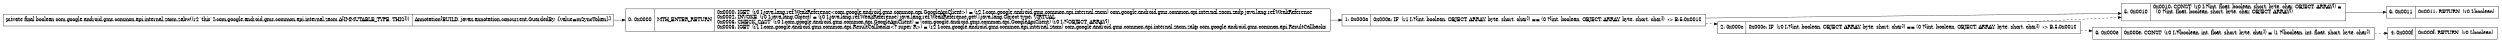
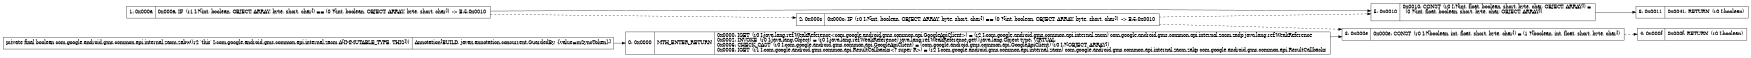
(2457, 12) -> (1707, 12)
(1334, 20) -> (1334, 37)
